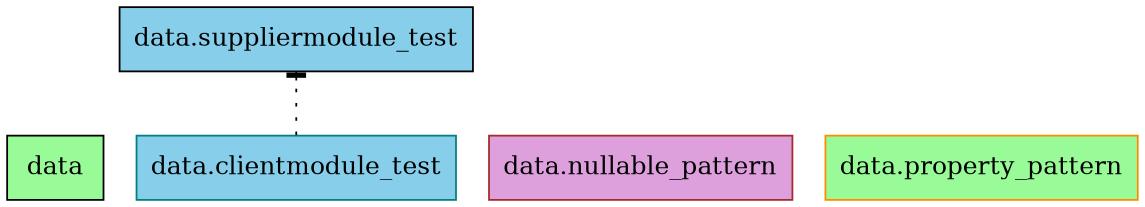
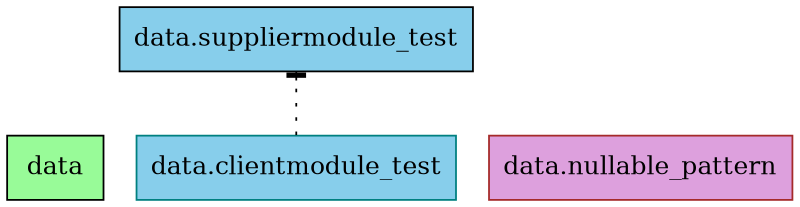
(982, 168) -> none
